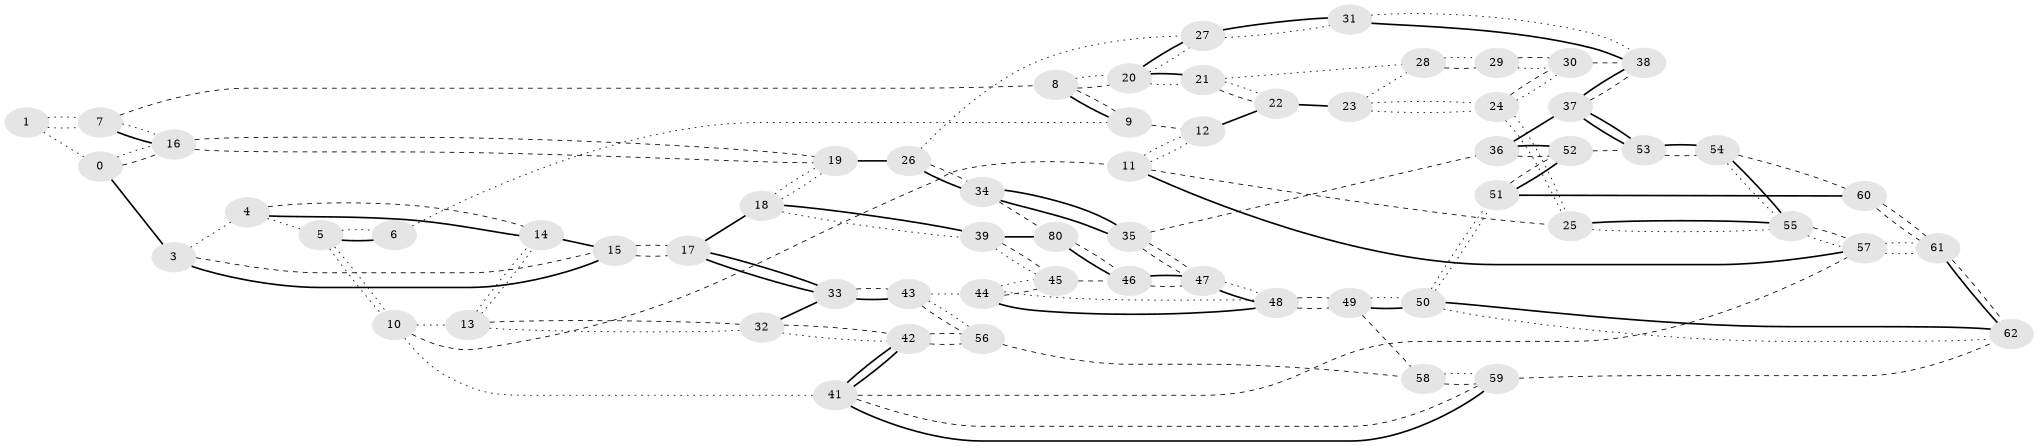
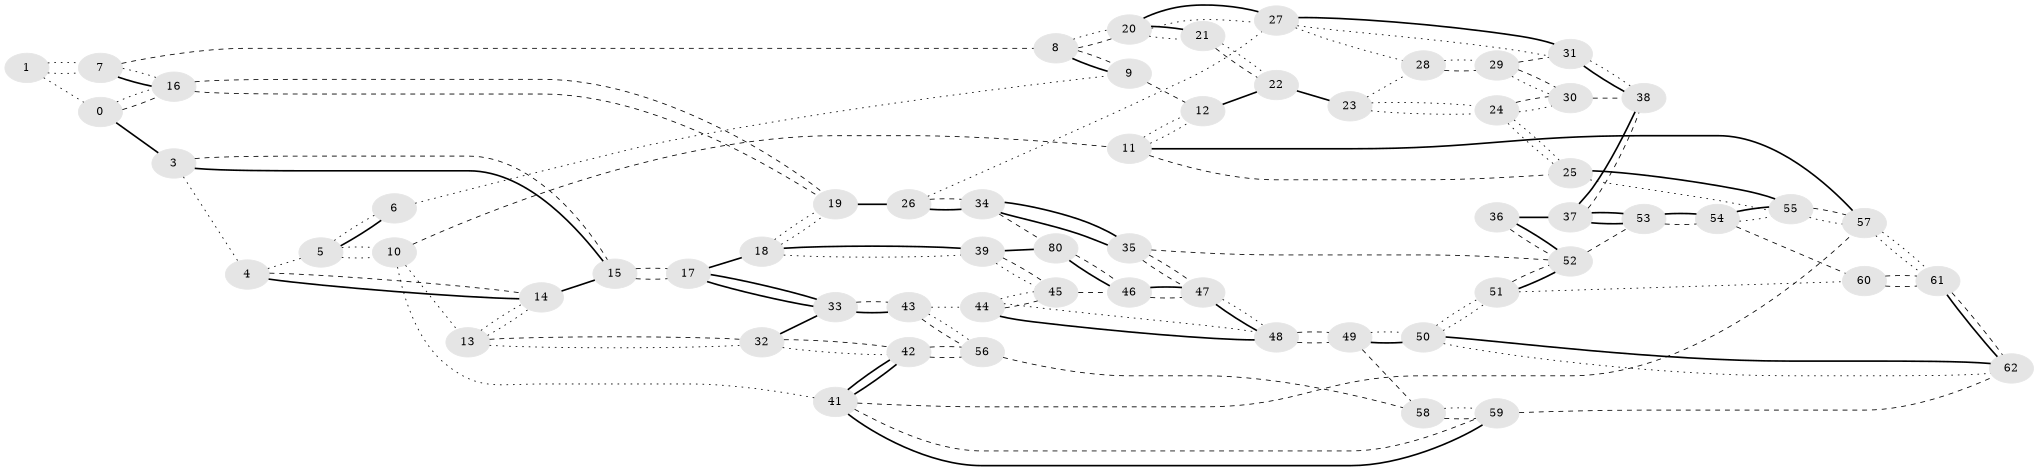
none -> (1534, 60)
(1313, 71) -> (1349, 46)
(1330, 190) -> (1350, 255)
(1681, 196) -> (1681, 287)
